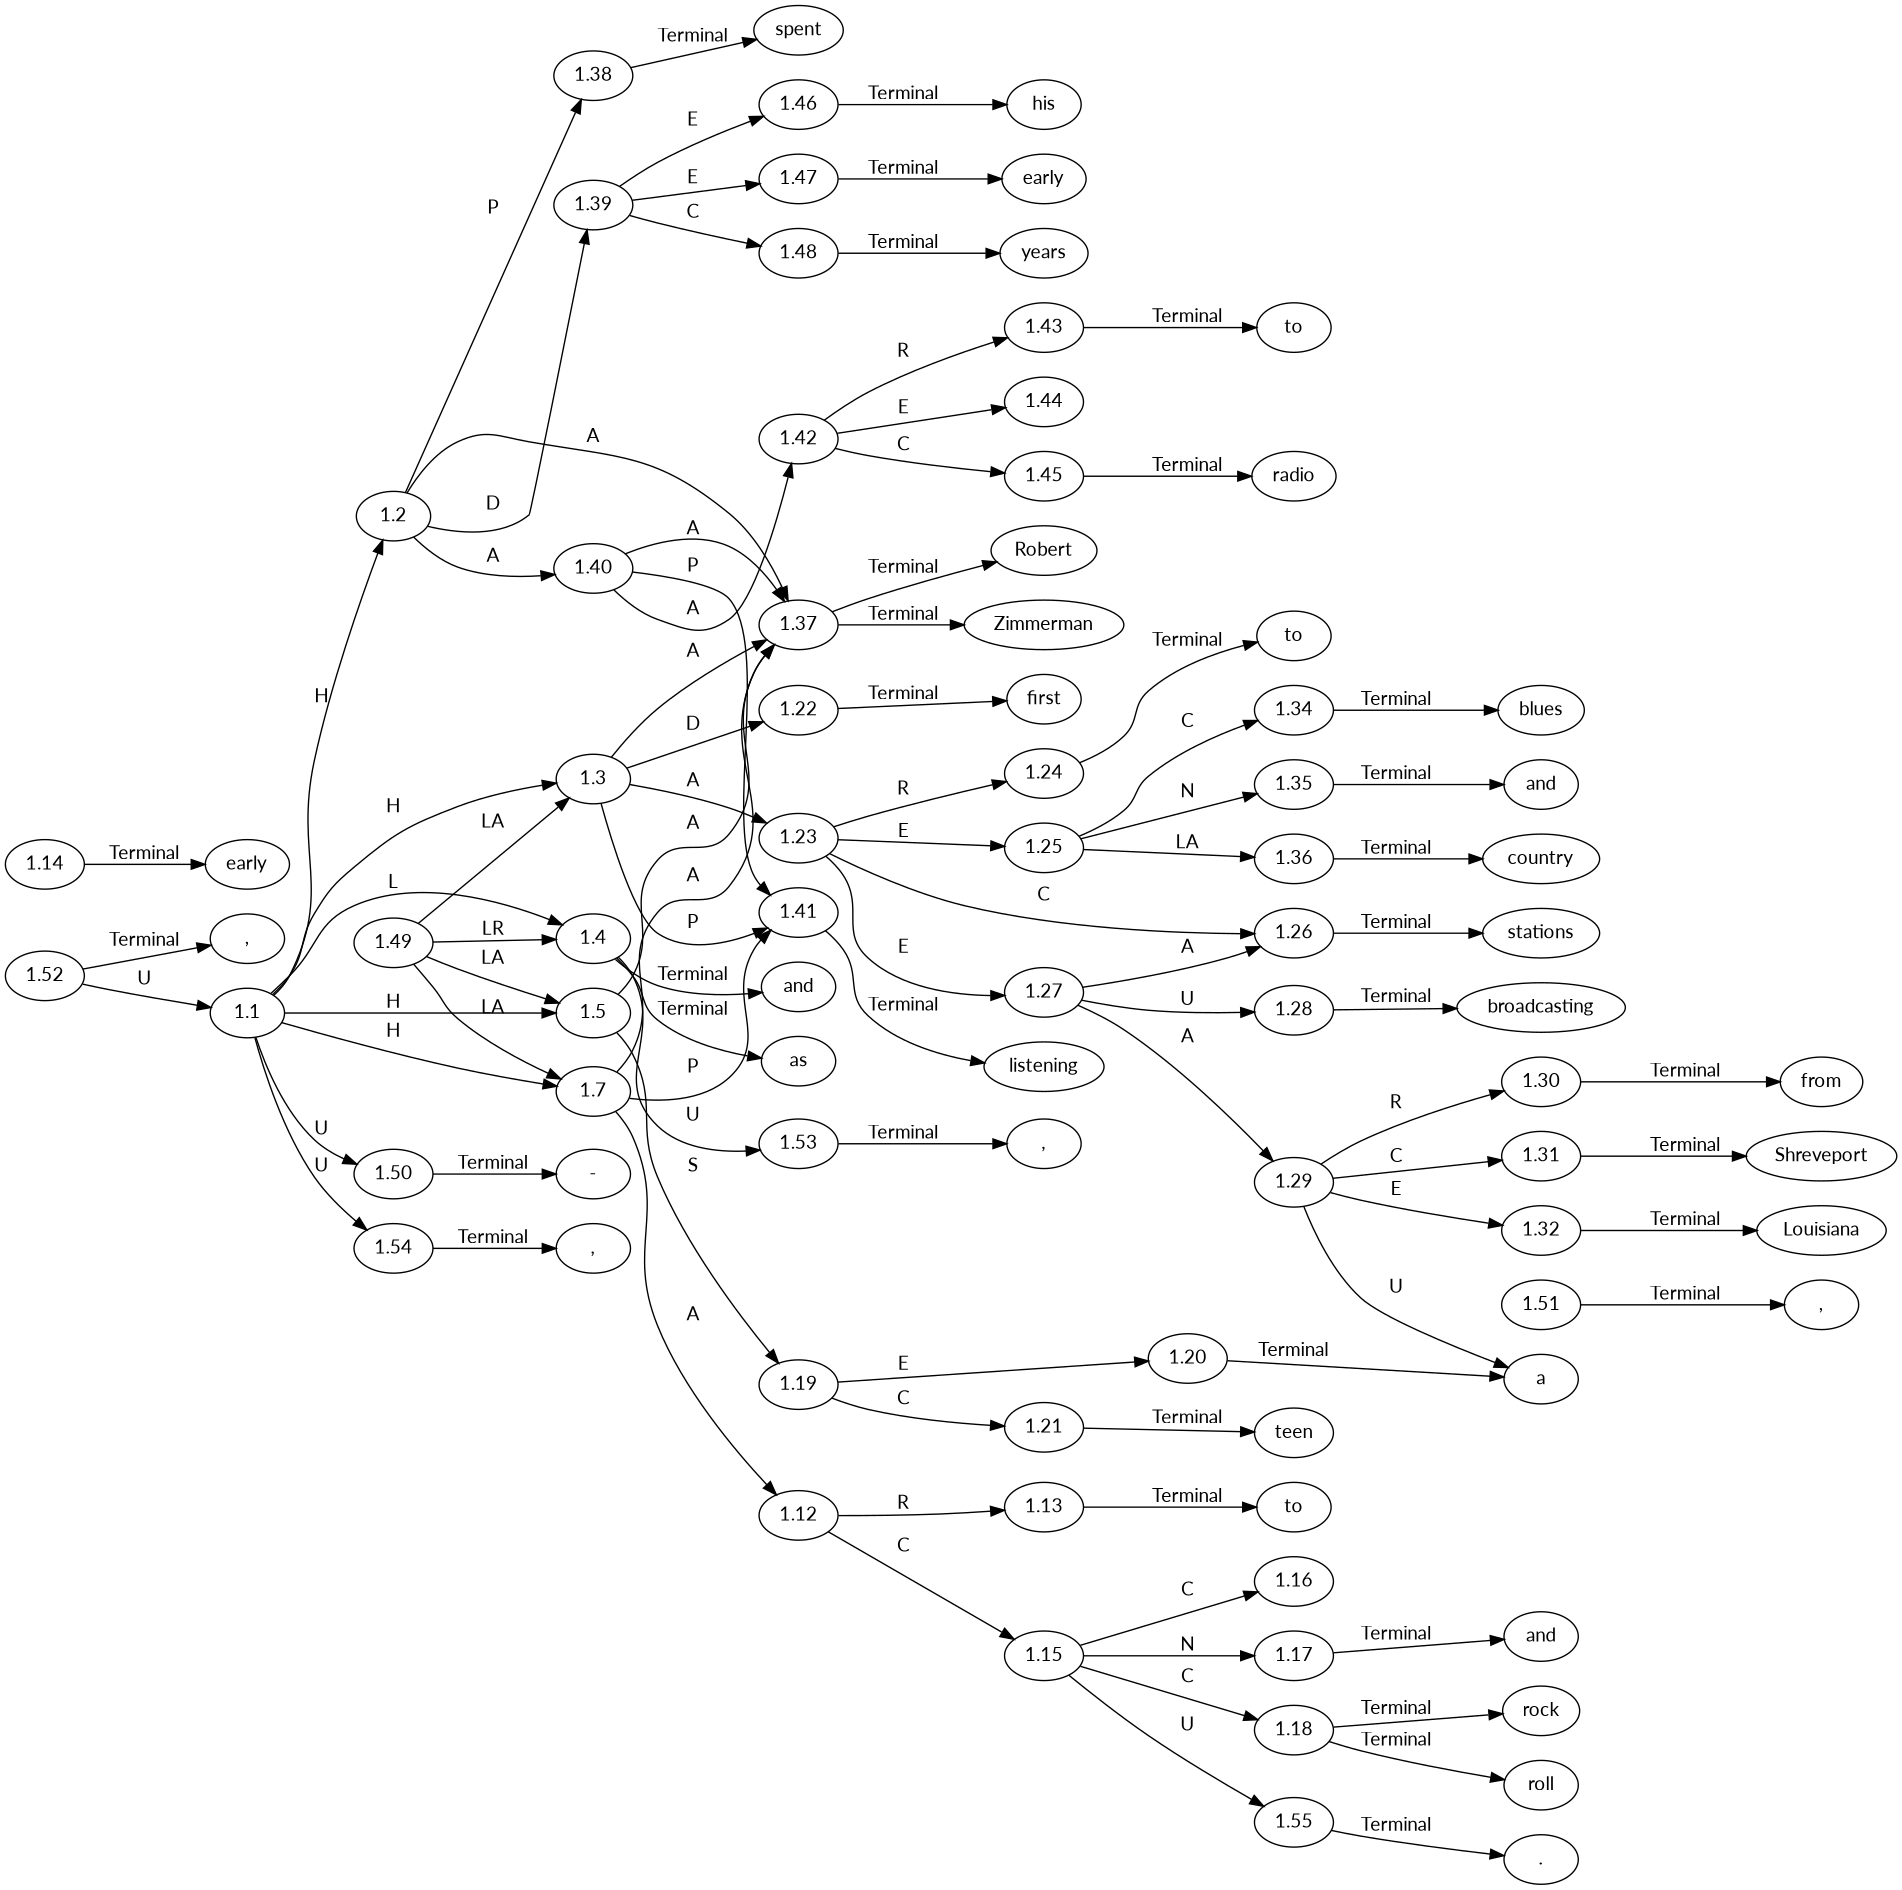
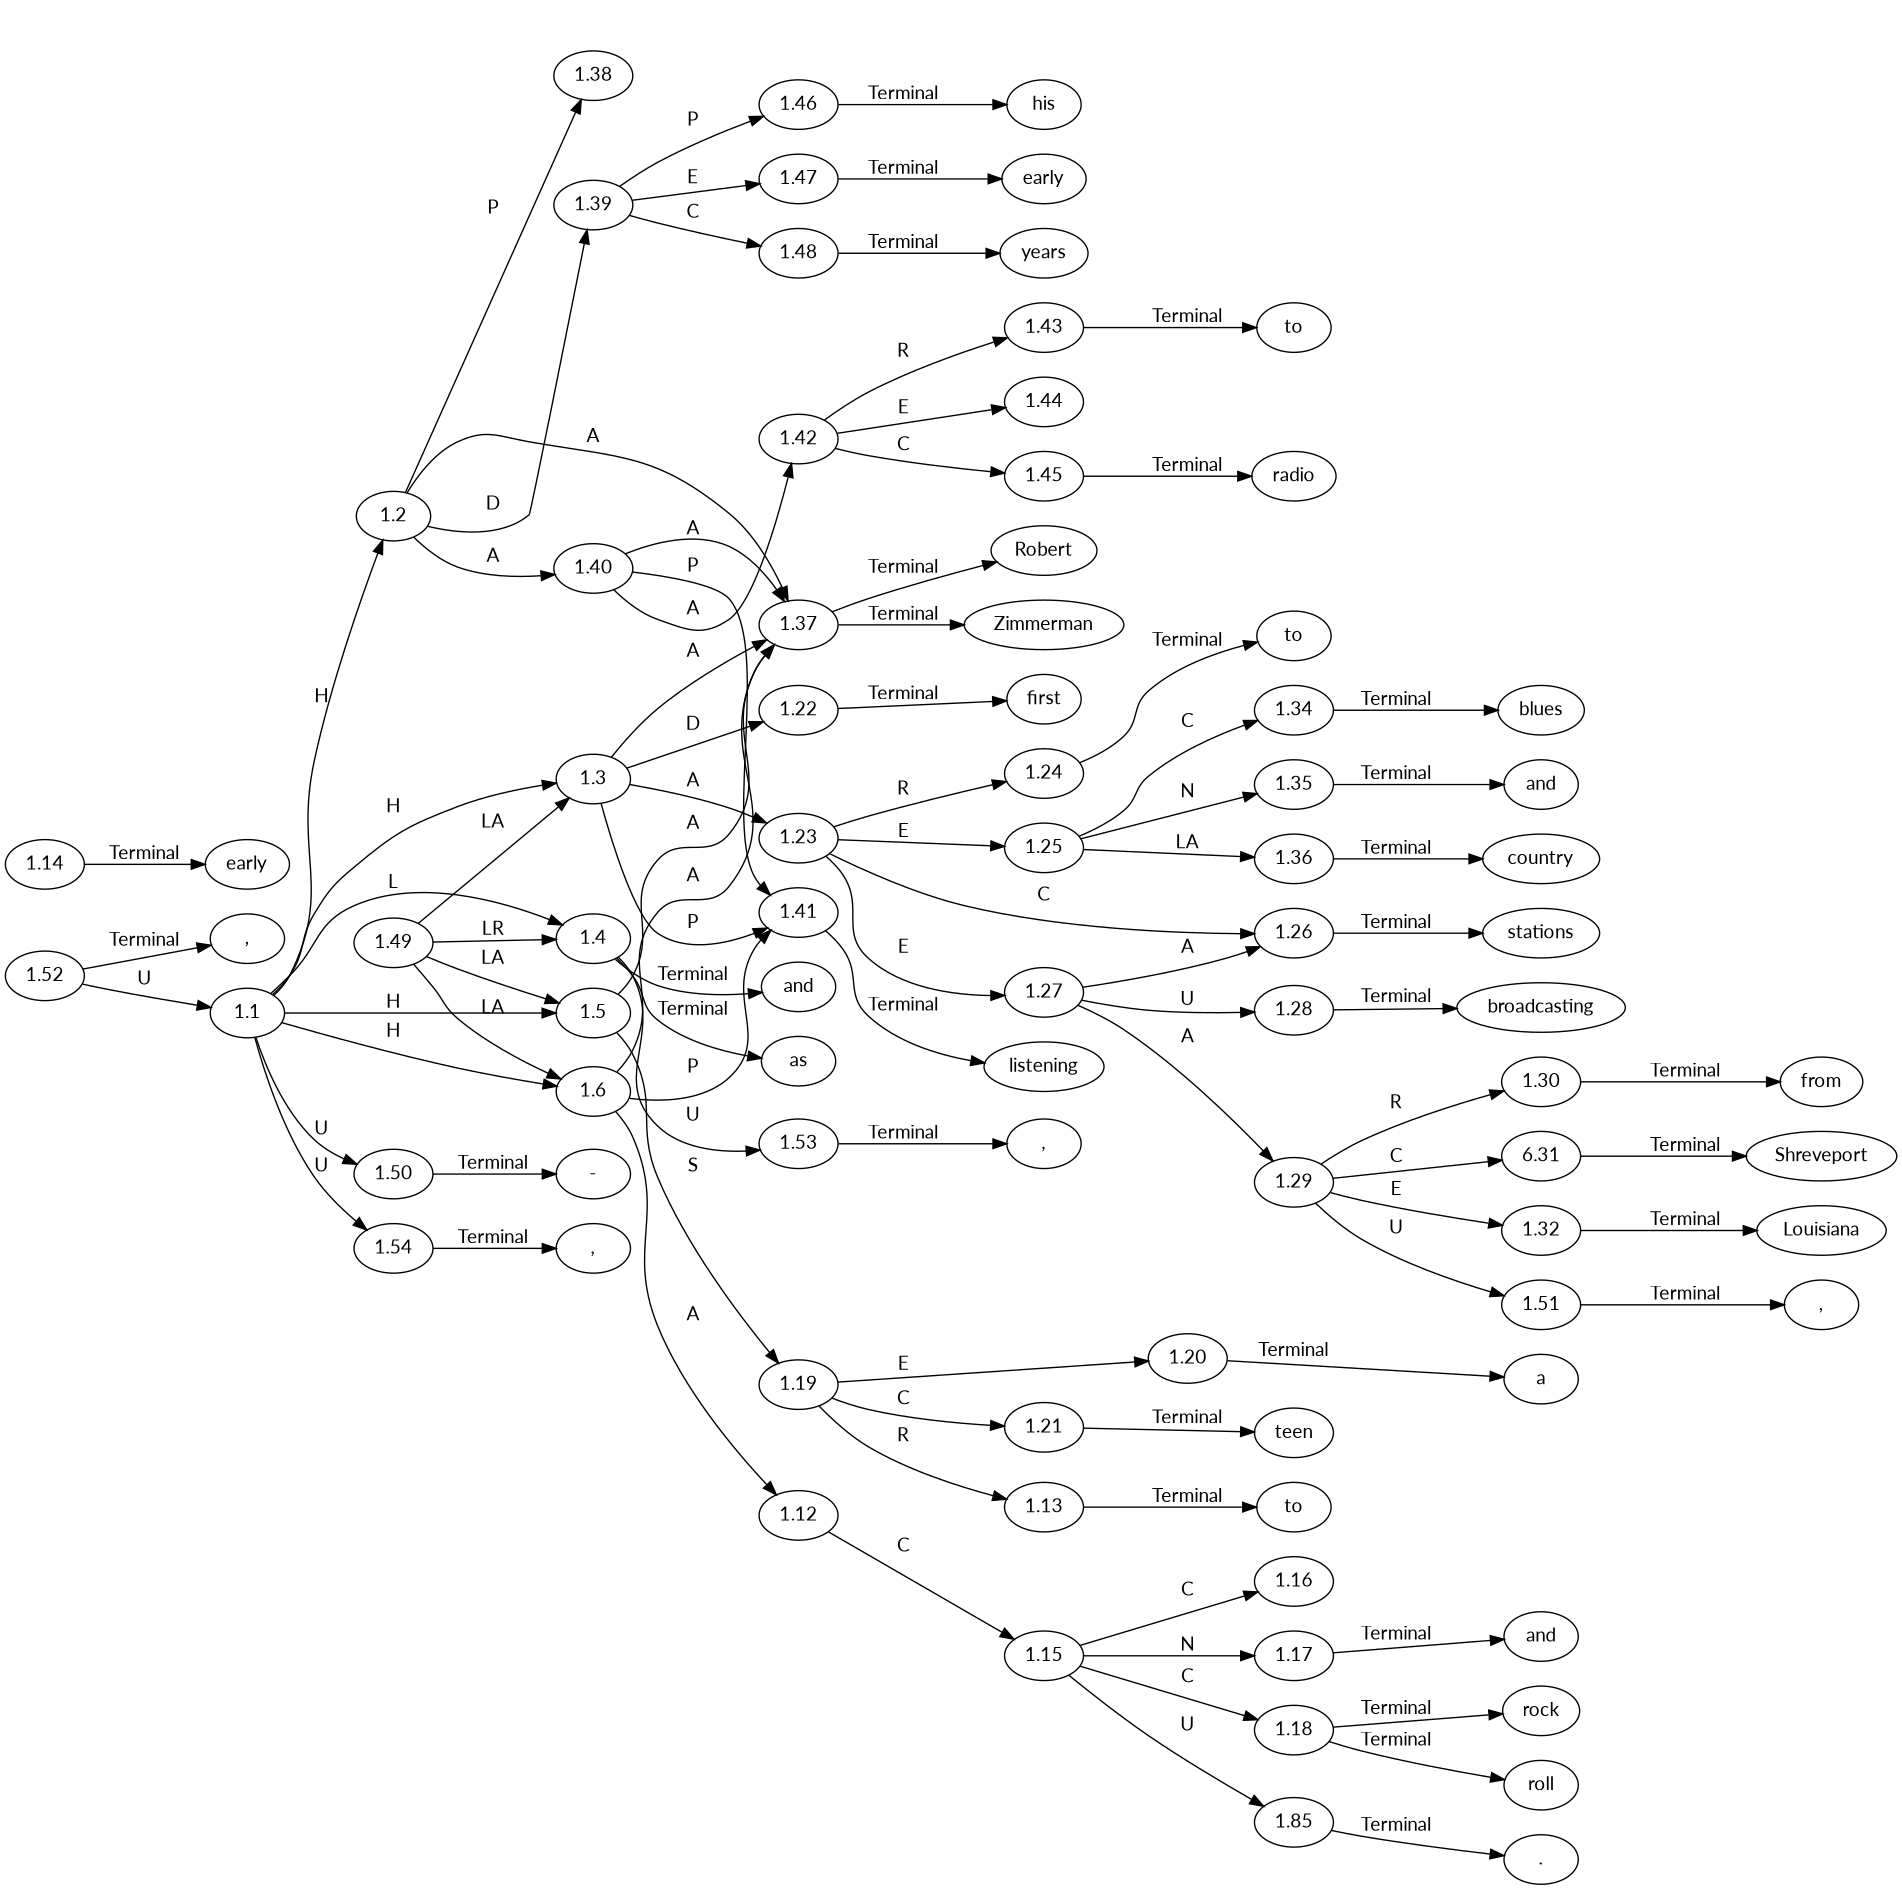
(799, 30) -> none
(693, 120) -> (693, 120)
(593, 1091) -> (593, 1091)
(1541, 1156) -> (1541, 1156)
(1378, 1310) -> (1398, 1258)
(915, 1515) -> (899, 1463)
(1294, 1822) -> (1294, 1822)
